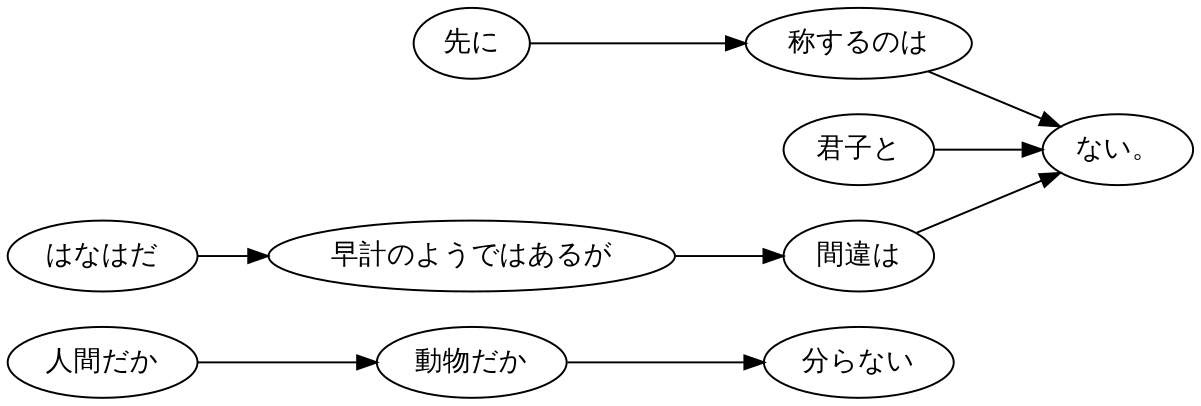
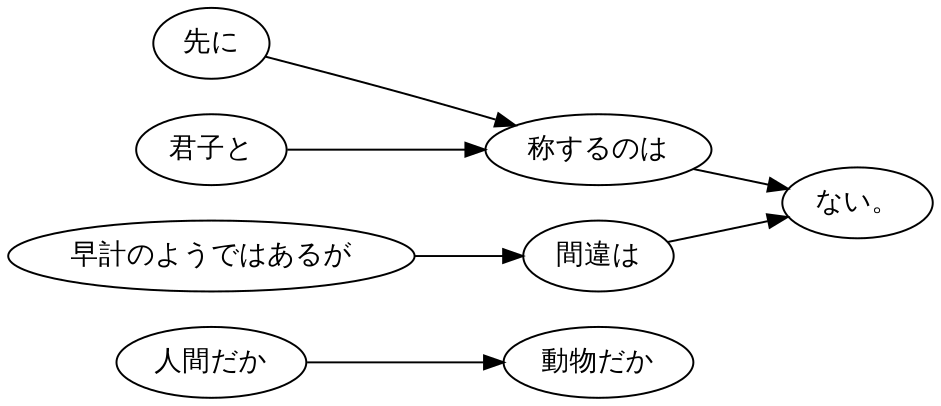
(978, 150) -> (376, 150)
(103, 256) -> none
(859, 362) -> none
